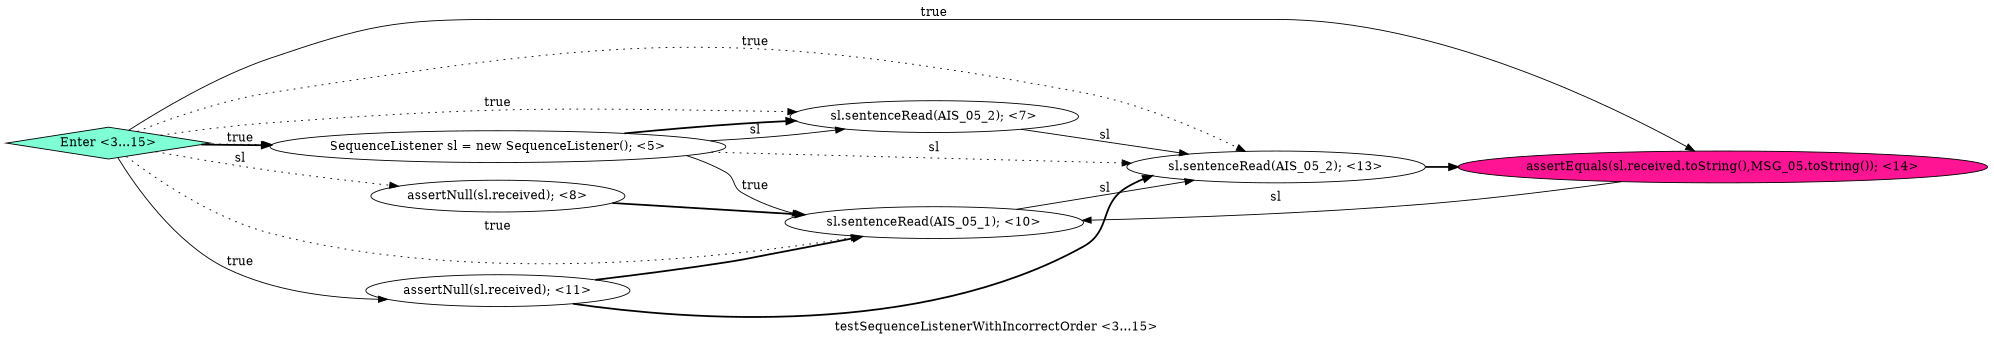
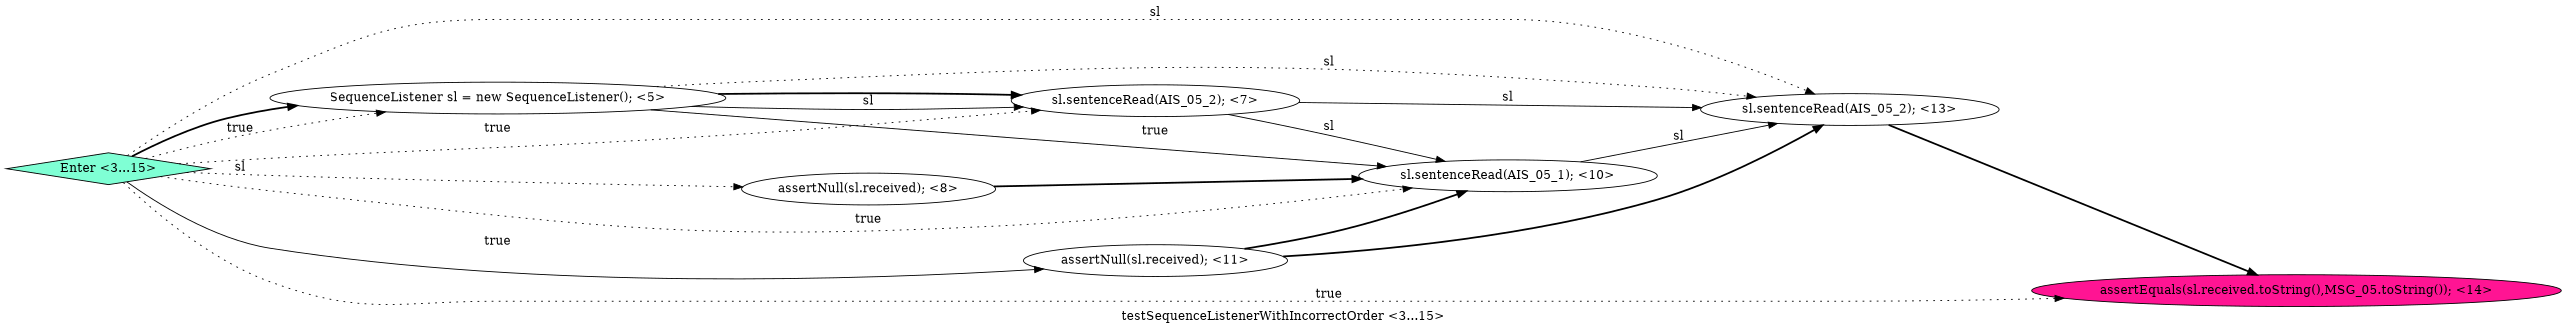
(908, 19) -> (1072, 301)
(755, 42) -> (1155, 13)
(1357, 209) -> (1332, 136)
